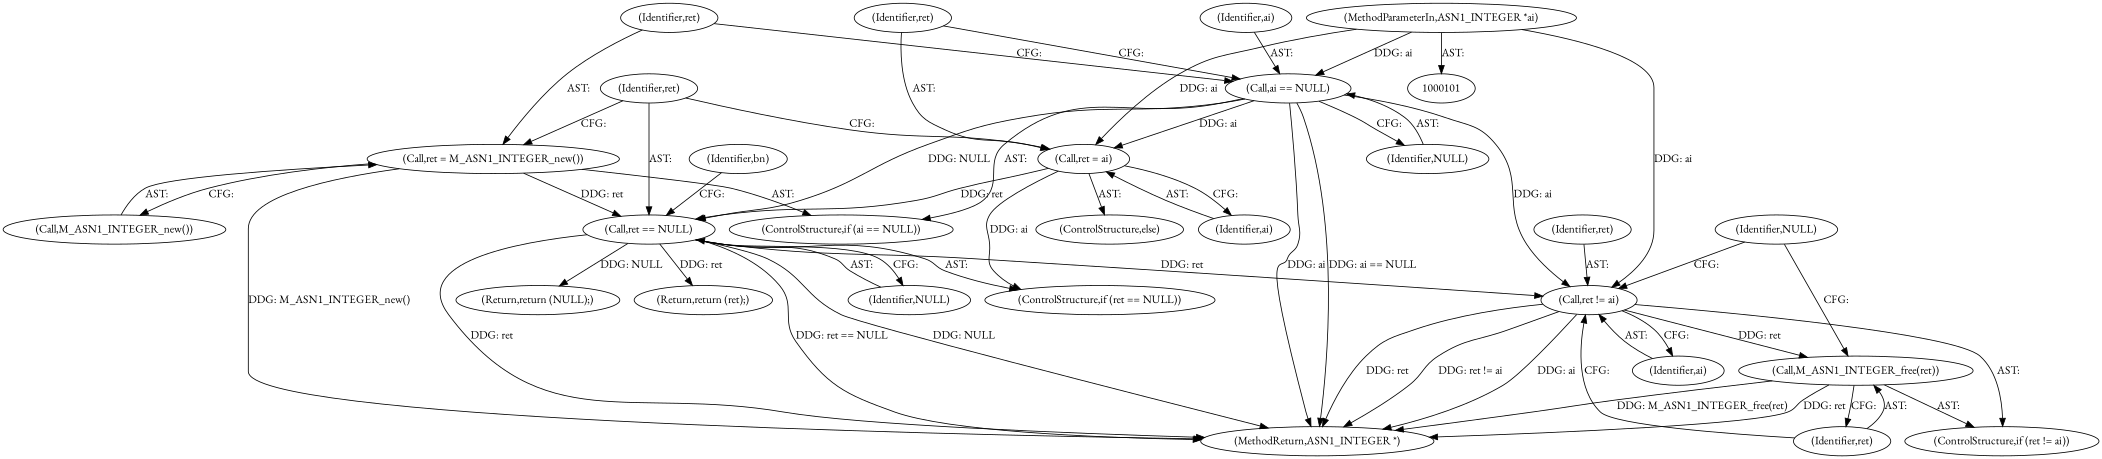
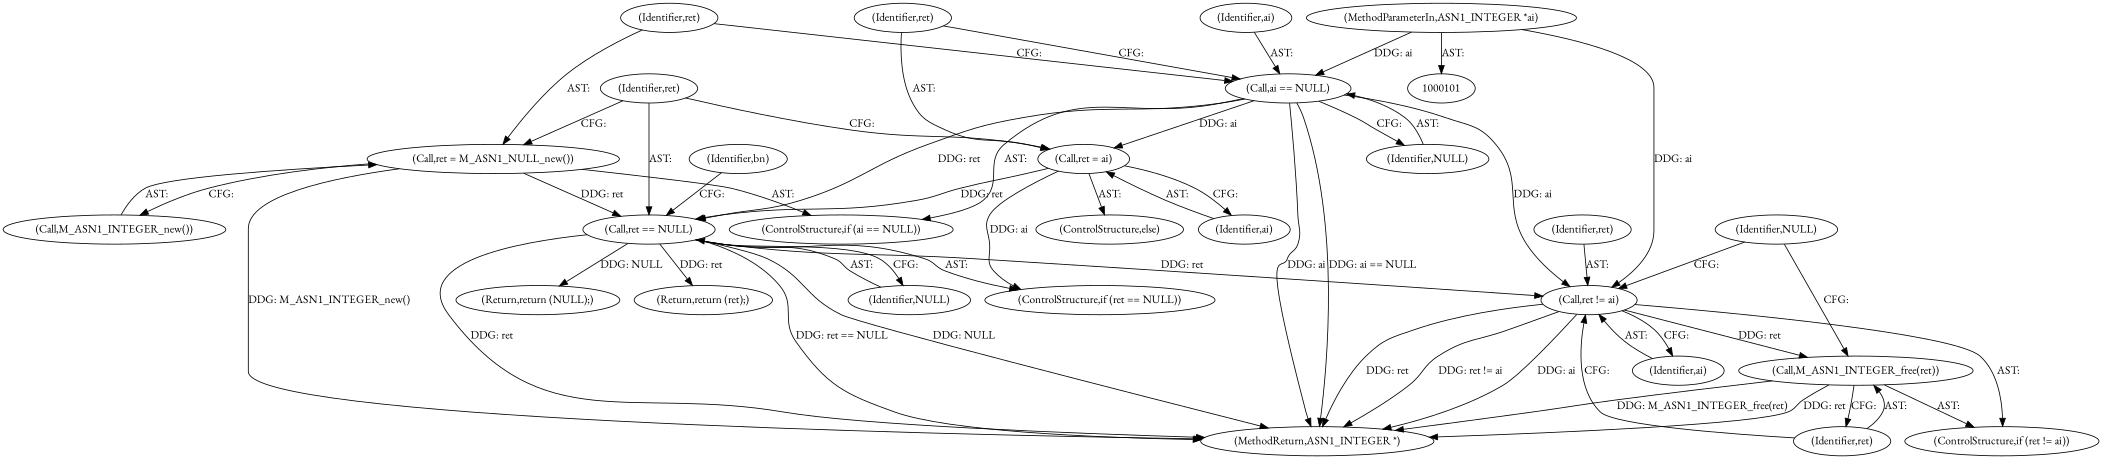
(1217, 57) -> none
(493, 159) -> (493, 159)
(959, 159) -> (959, 159)
